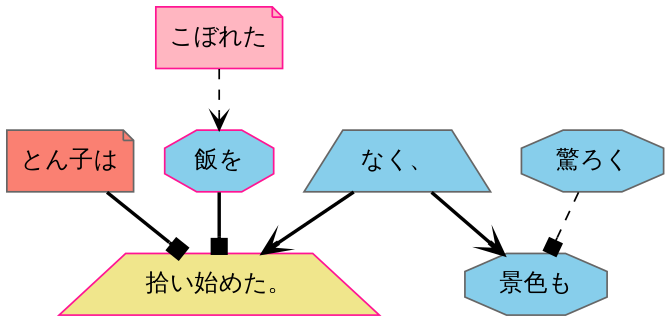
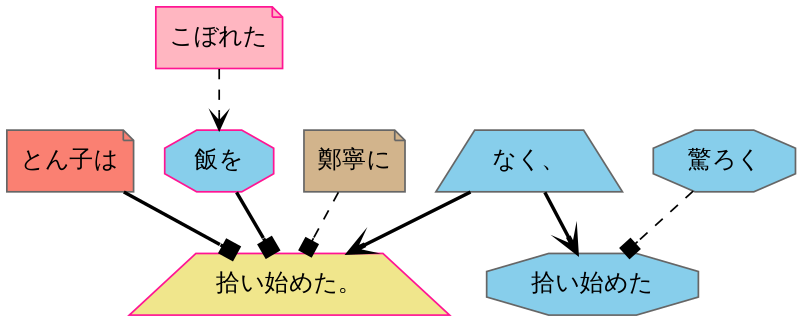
none -> (354, 161)
(536, 284) -> (593, 284)
